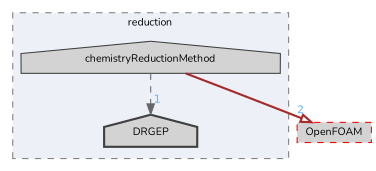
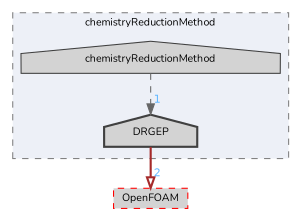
(151, 23) -> (151, 23)
(244, 96) -> (151, 165)
